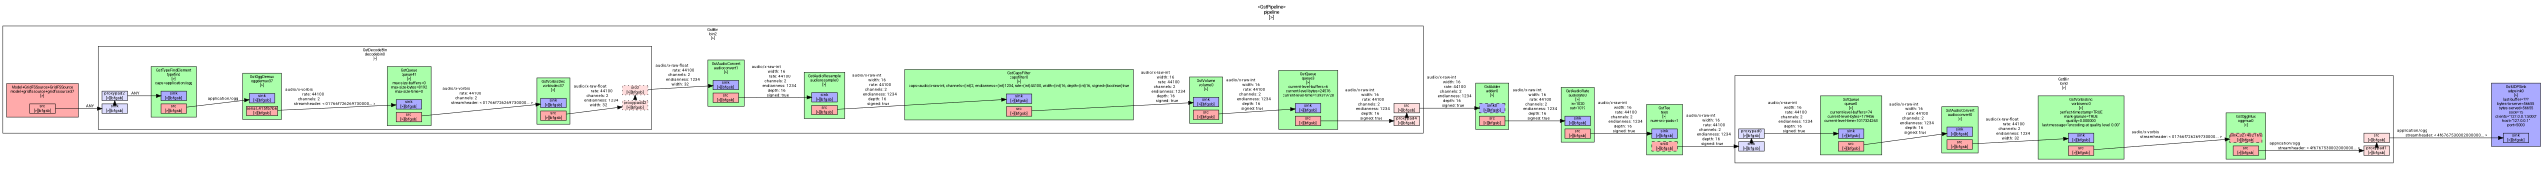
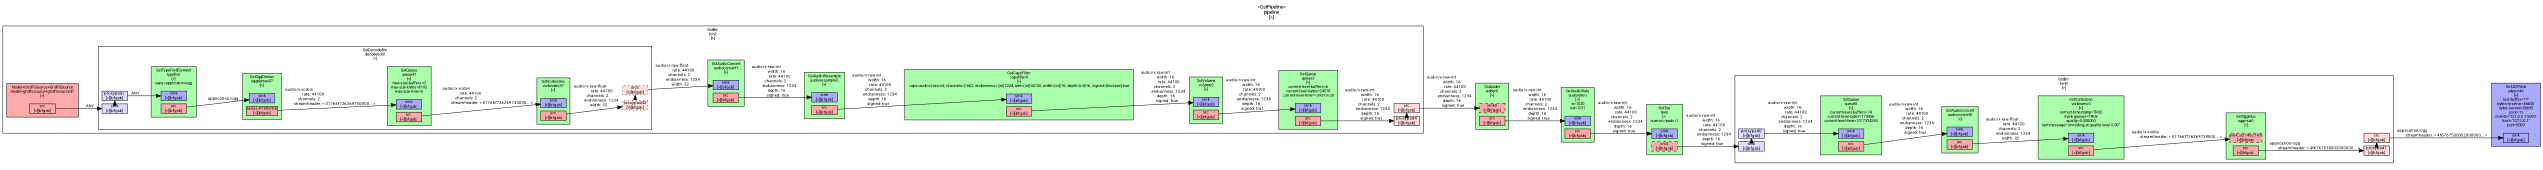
(115, 96) -> (115, 96)
(1492, 108) -> (1492, 108)
